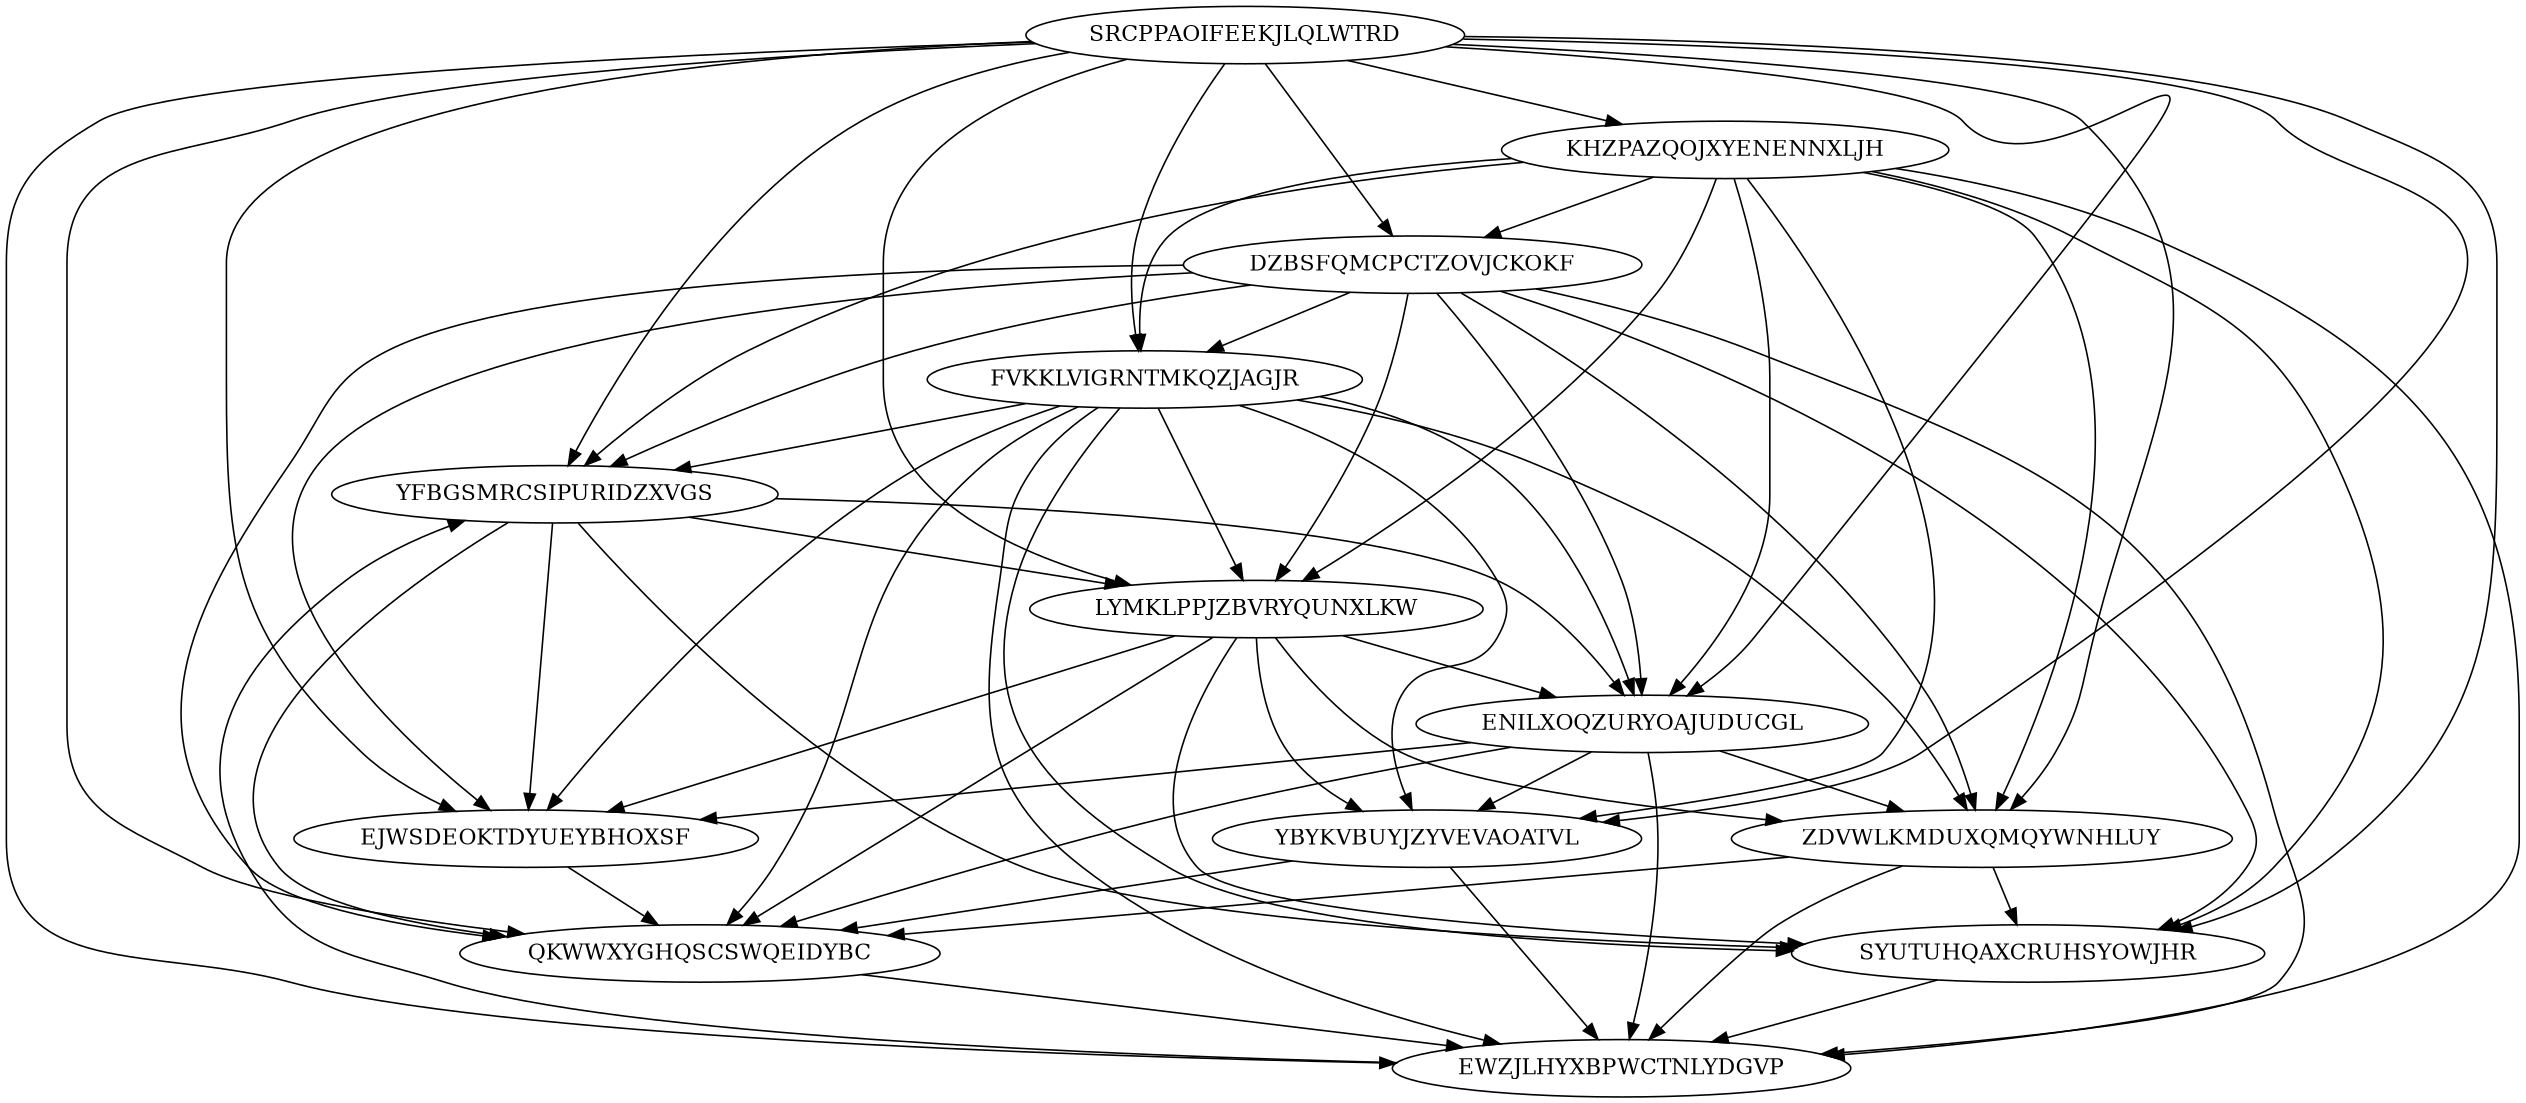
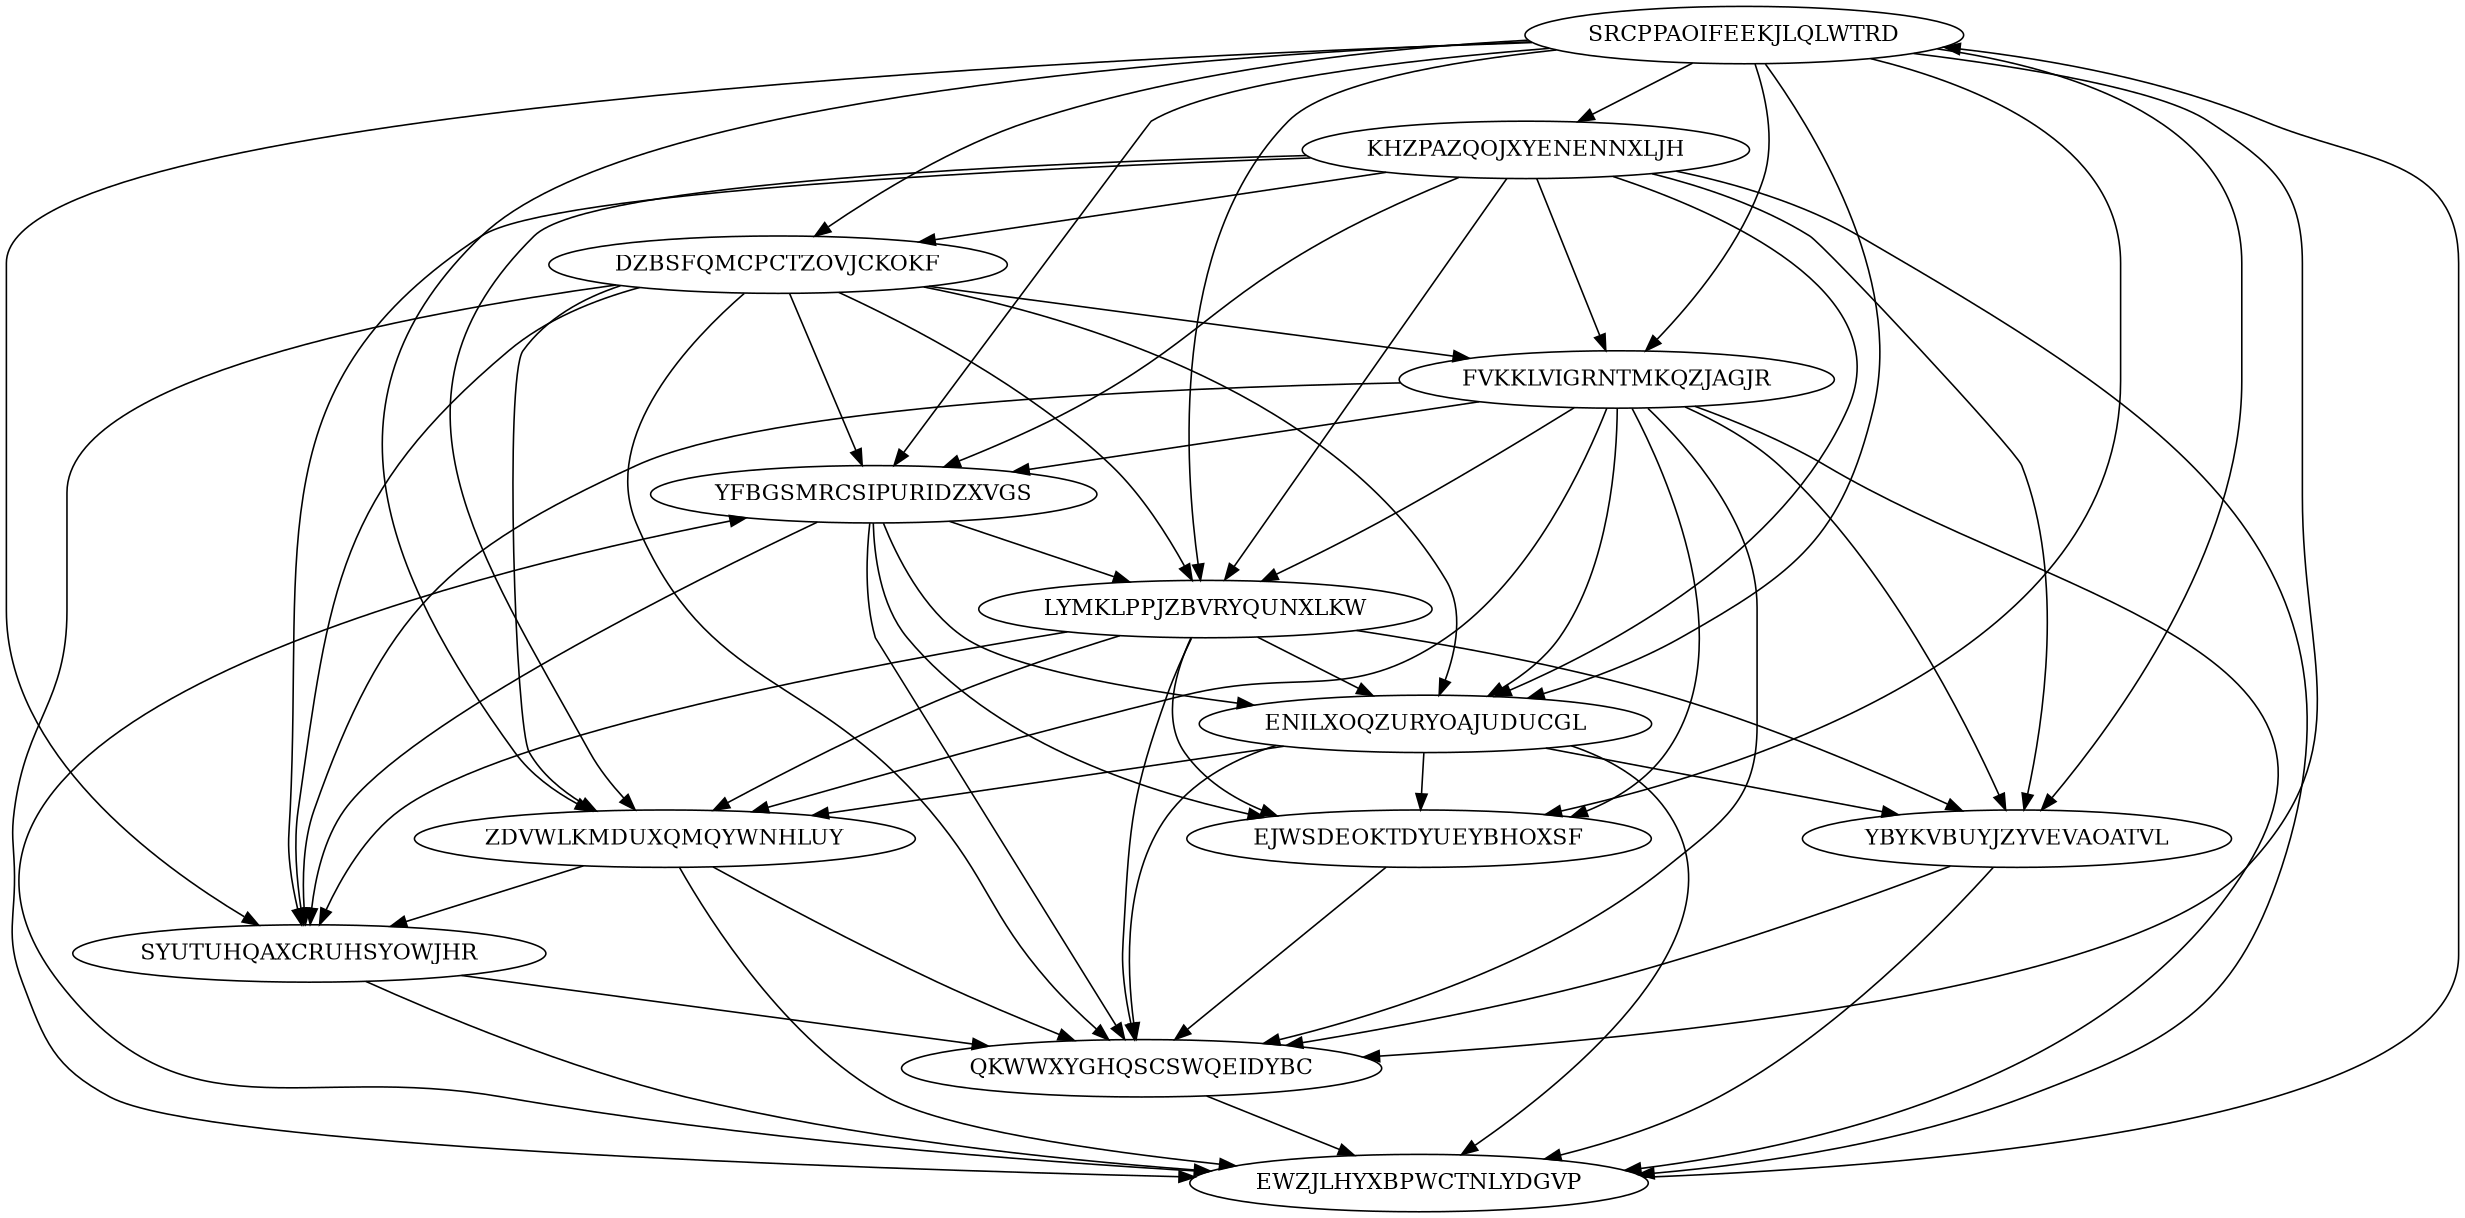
(540, 356) -> none
(6, 715) -> (2459, 762)
none -> (717, 1010)
